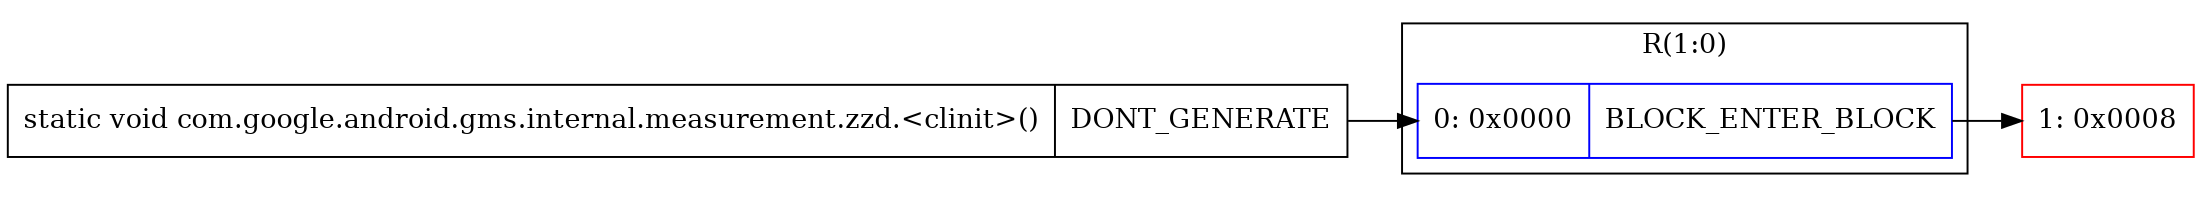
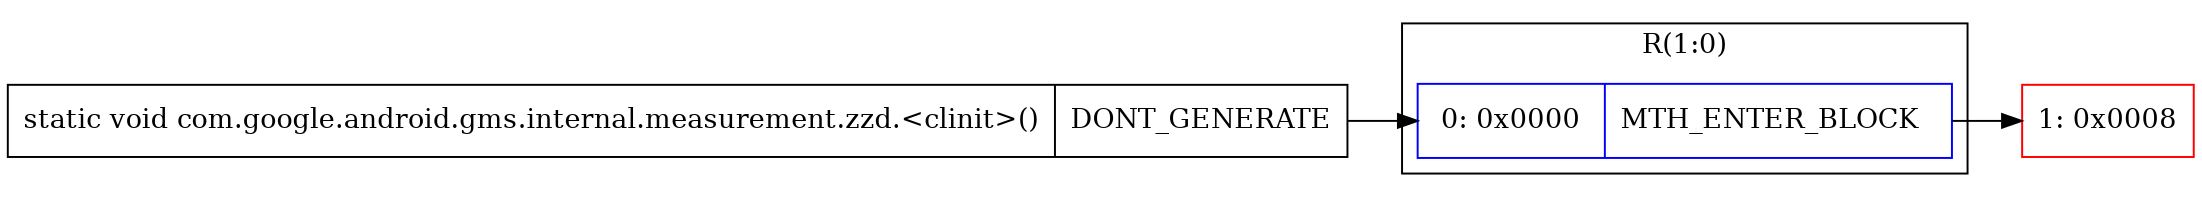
(1771, 120) -> (1771, 120)
